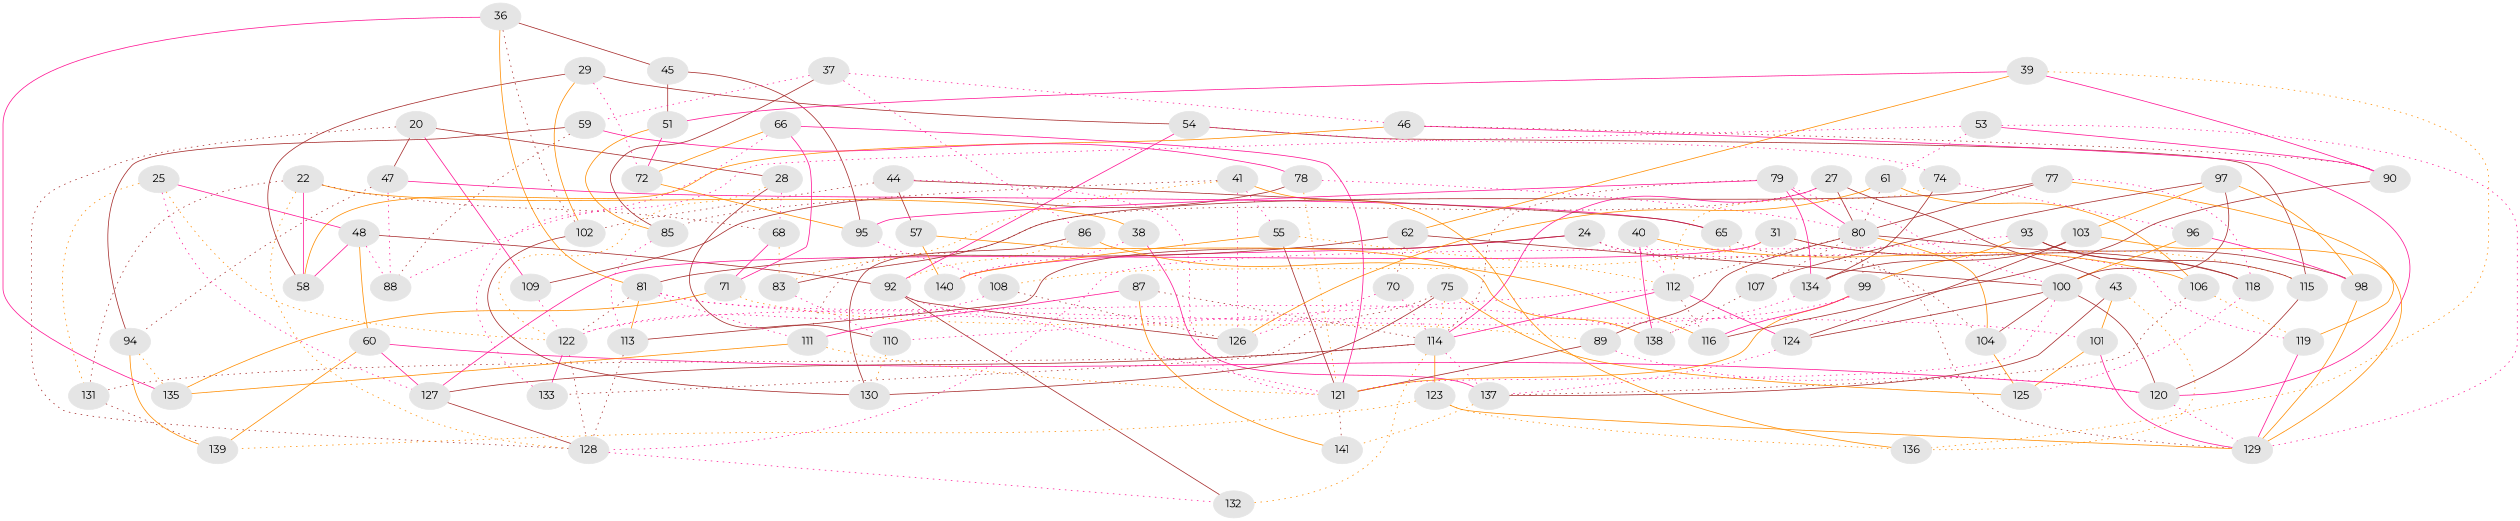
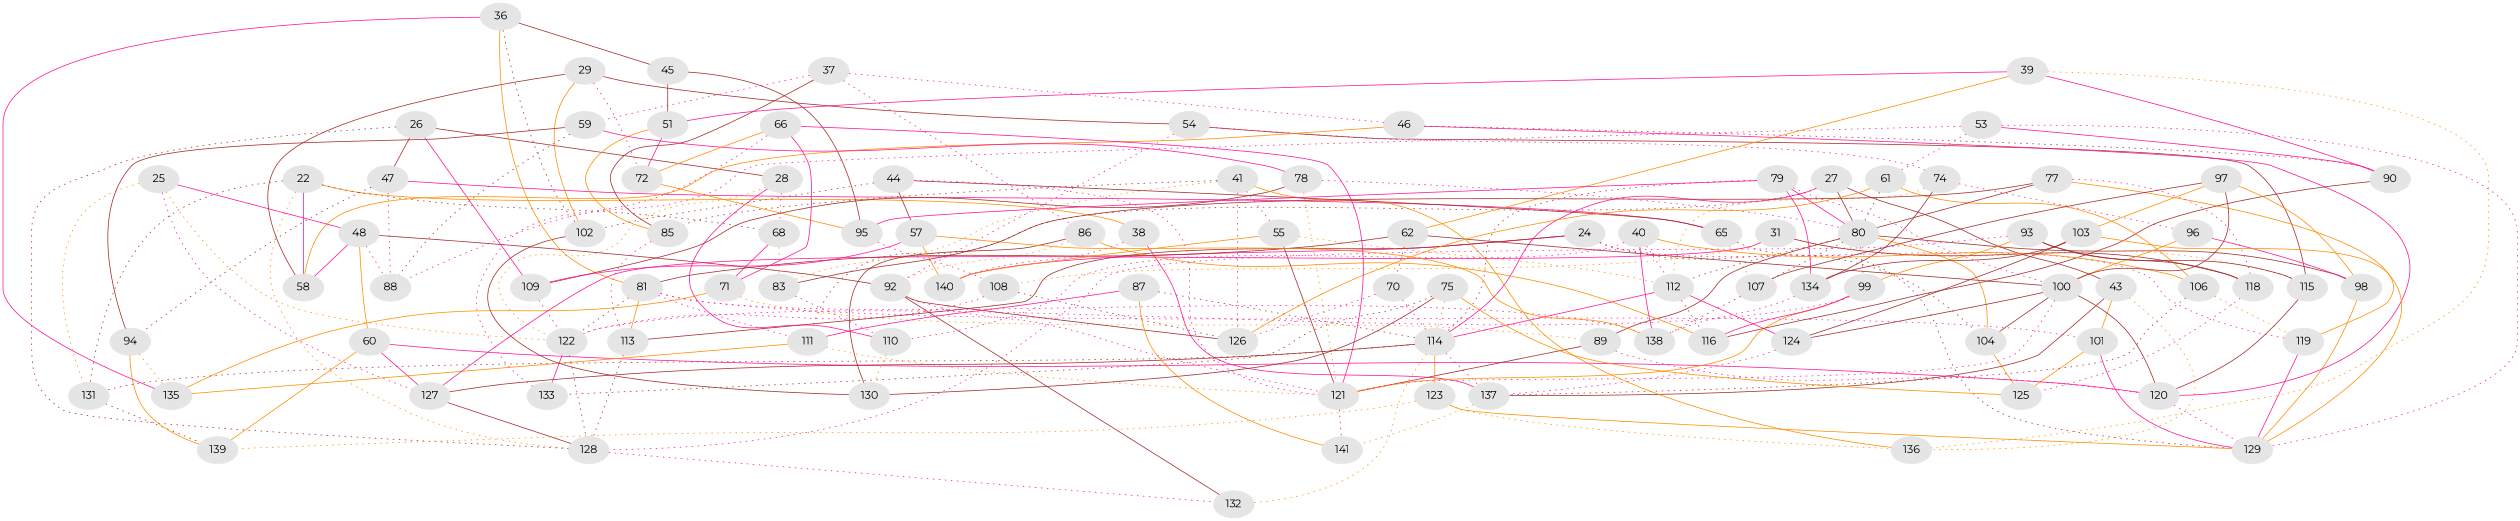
(416, 125) -> (416, 125)
(1007, 224) -> (1007, 224)
none -> (726, 266)
(1449, 303) -> (1132, 264)
(733, 325) -> (733, 325)
